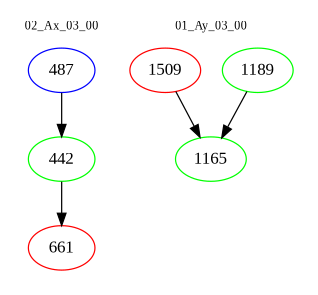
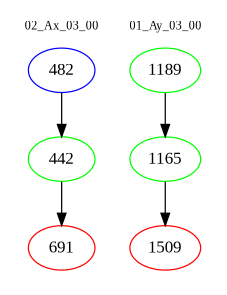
(62, 70) -> (62, 70)
(185, 109) -> (165, 197)
(62, 248) -> (62, 248)
